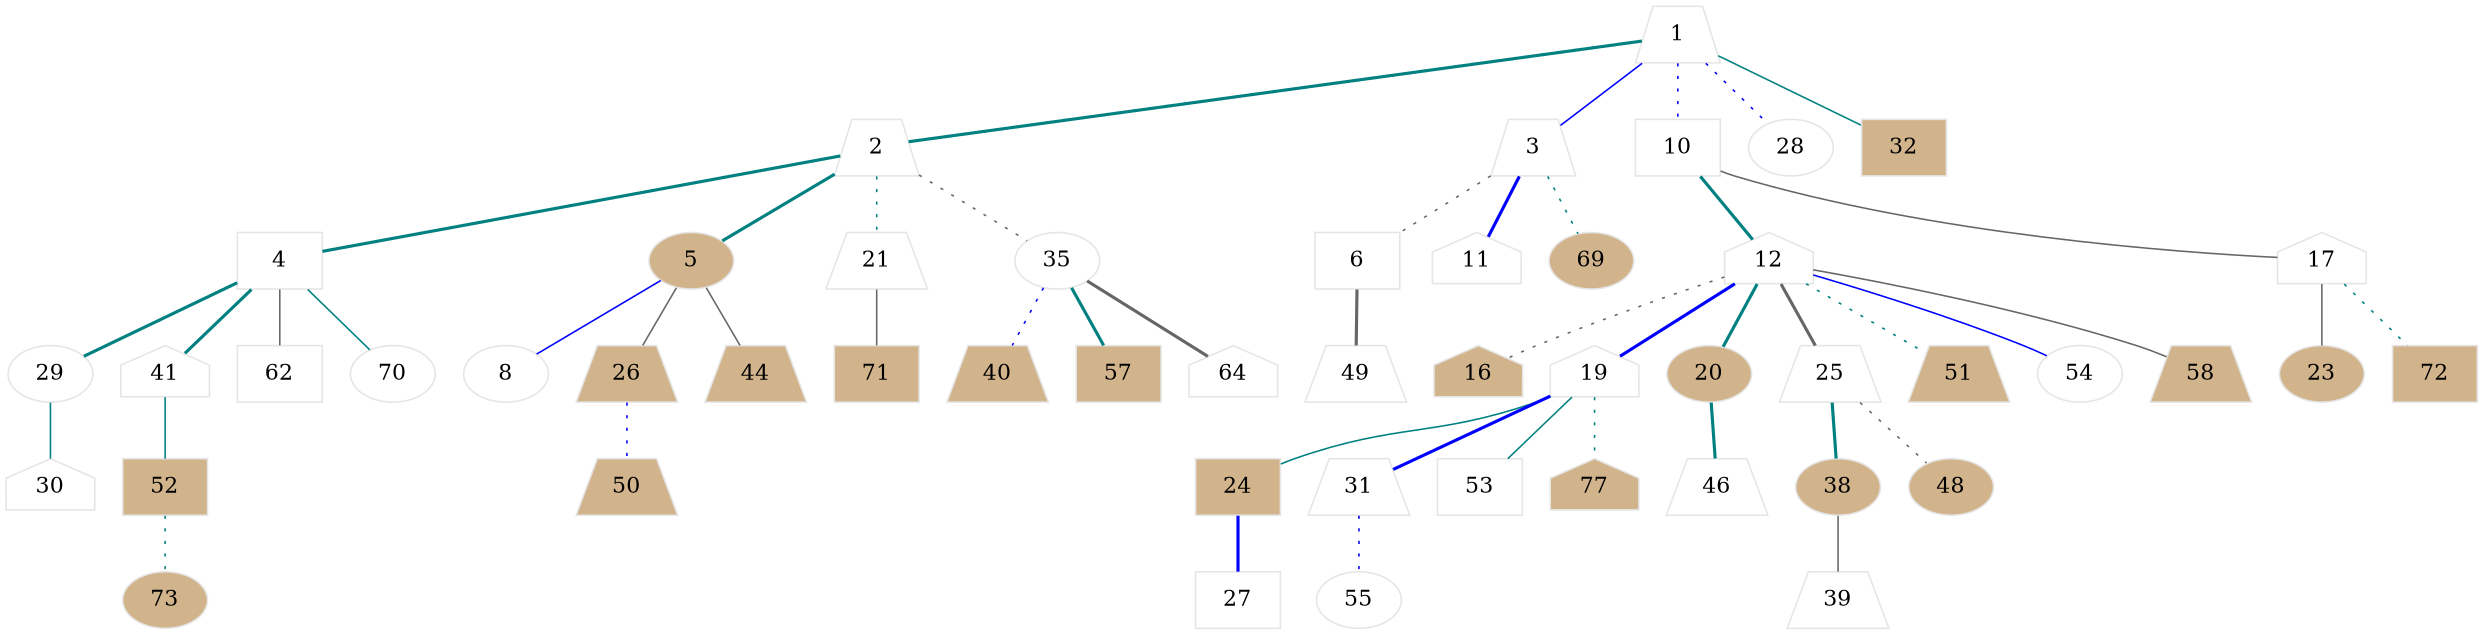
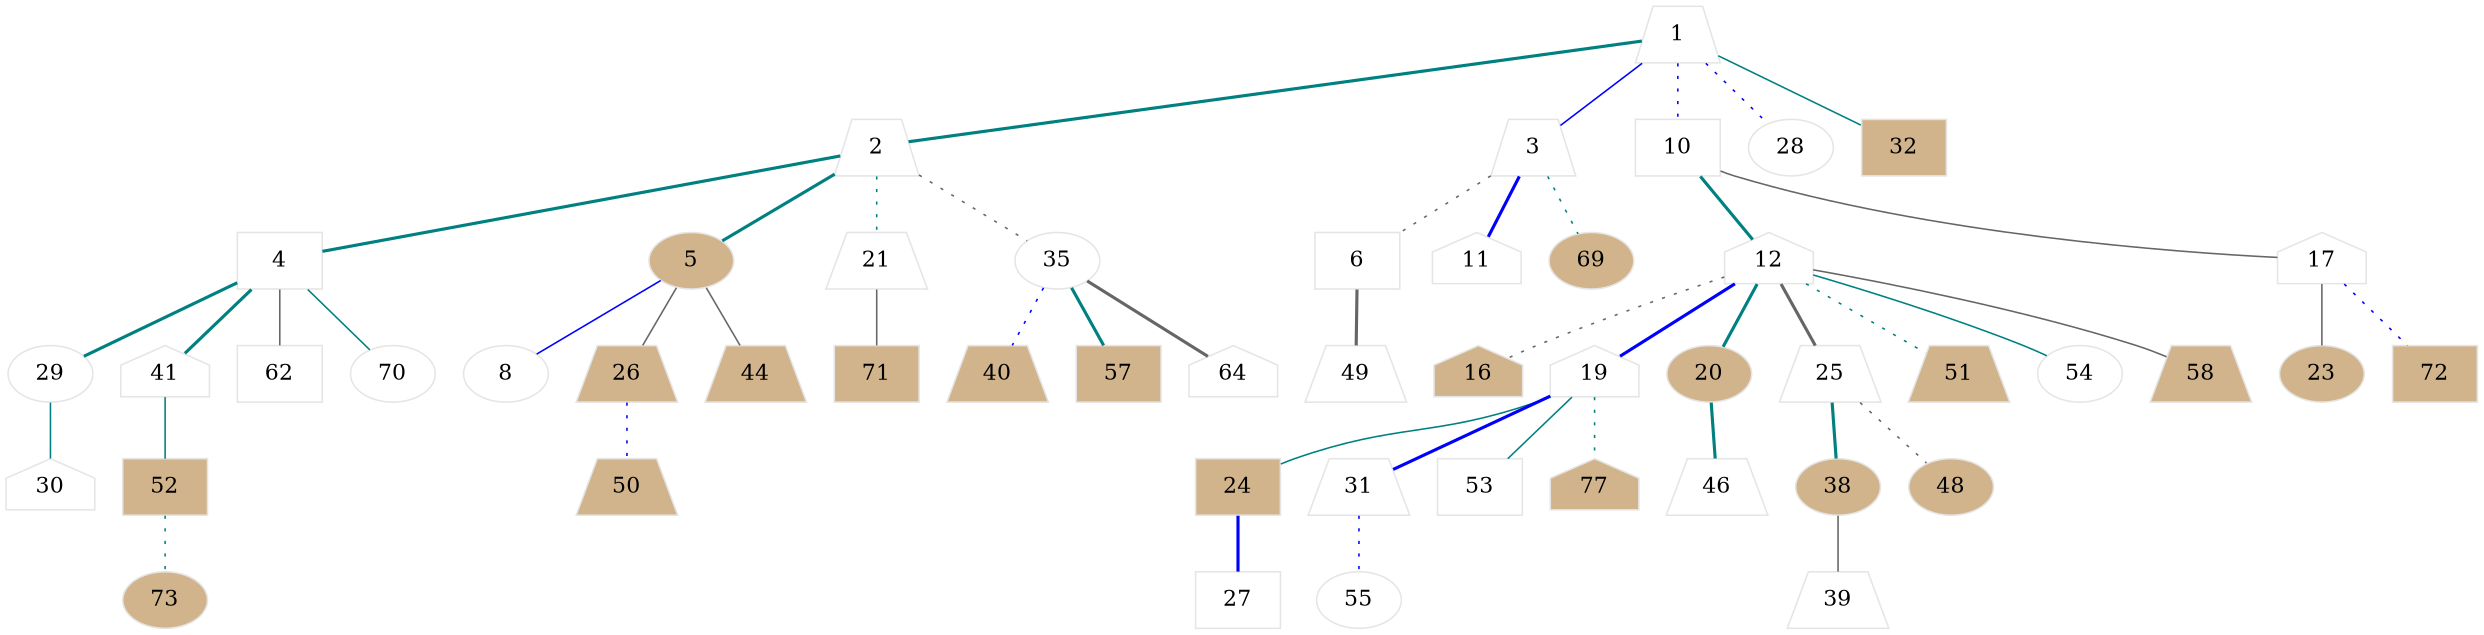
(1931, 312) -> (1931, 312)
(2376, 315) -> (2376, 315)
